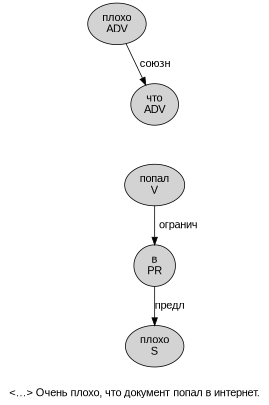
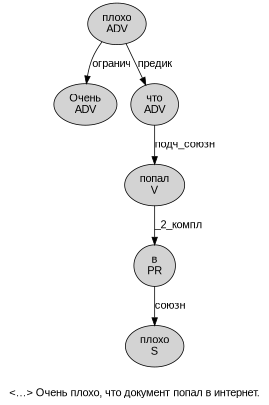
(155, 64) -> (155, 64)
none -> (85, 104)
none -> (155, 141)
(179, 225) -> (179, 225)
(170, 306) -> (170, 306)
